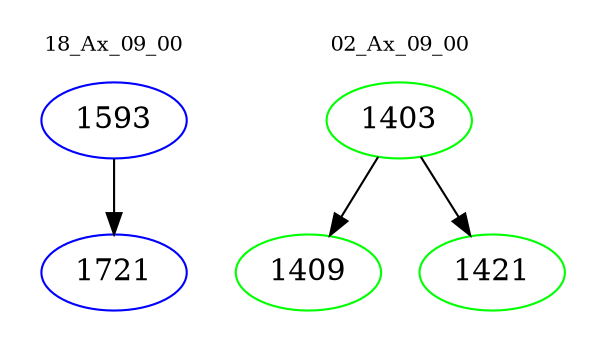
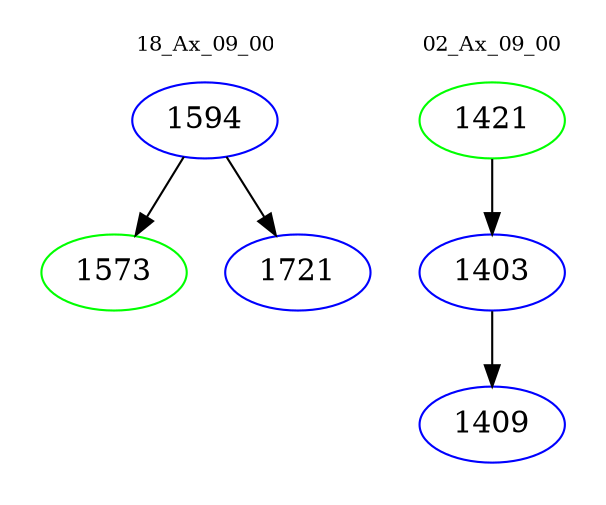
(114, 120) -> (205, 120)
(399, 120) -> (492, 273)
(440, 187) -> (492, 186)
none -> (114, 273)
(308, 273) -> (492, 425)
